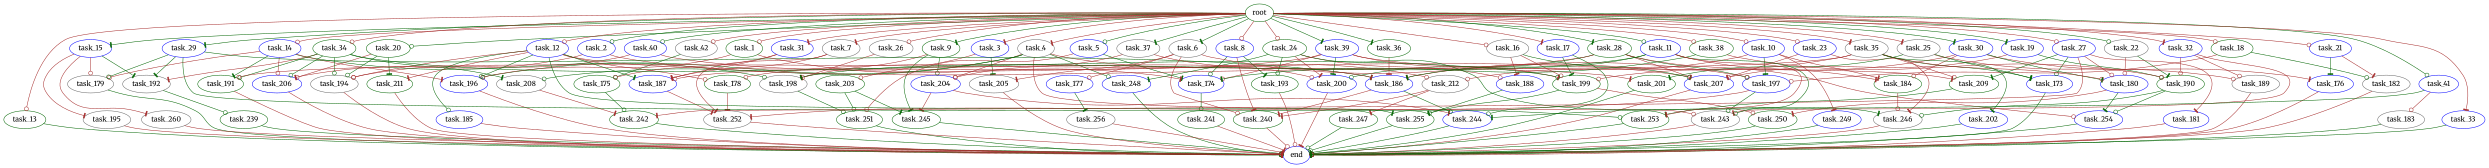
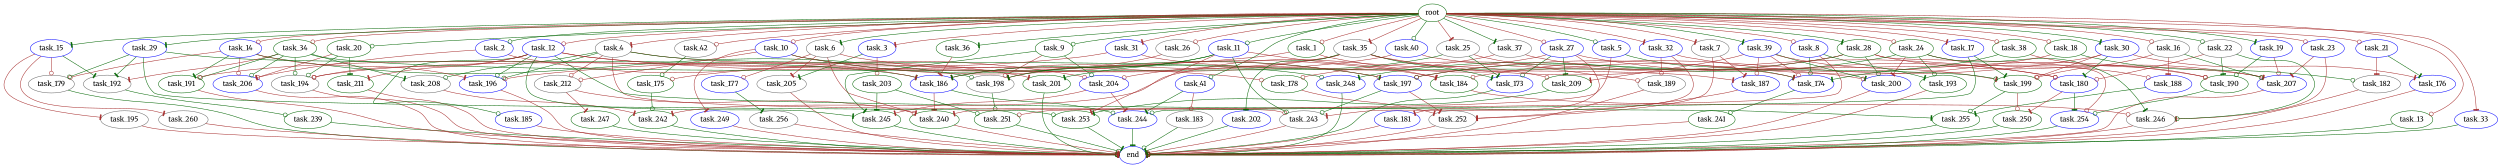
(1065, 25) -> (1169, 32)
(598, 66) -> (670, 109)
(2086, 102) -> (2306, 97)
(1566, 150) -> (847, 142)
